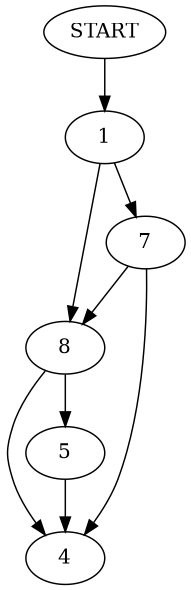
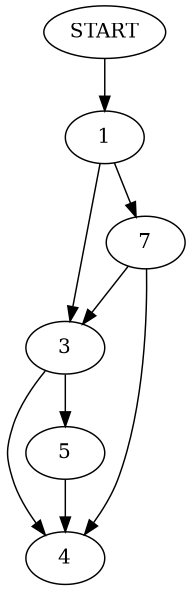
(65, 348) -> (65, 348)
